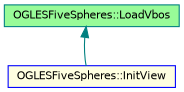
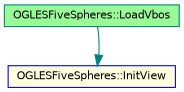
(85, 52) -> (99, 41)
